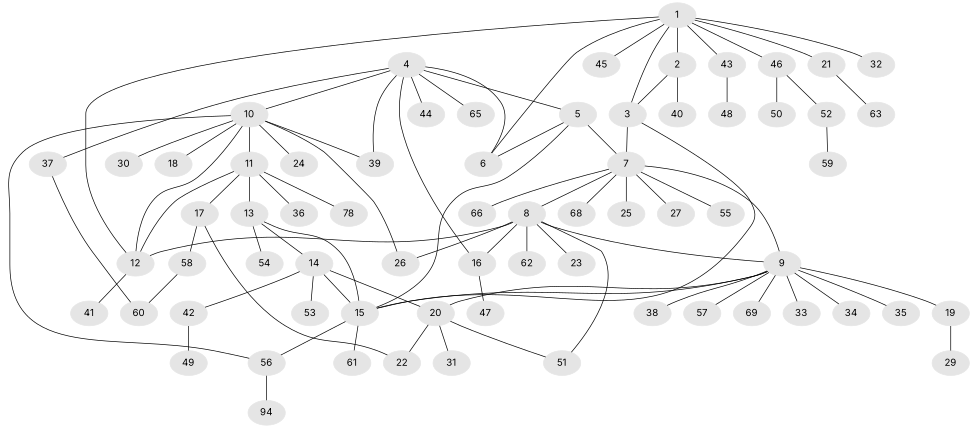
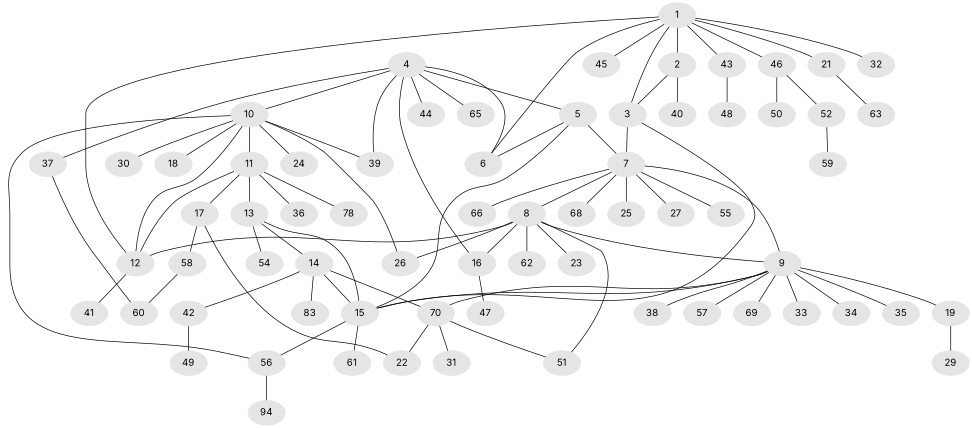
(310, 313) -> (310, 313)
(436, 313) -> (436, 313)
